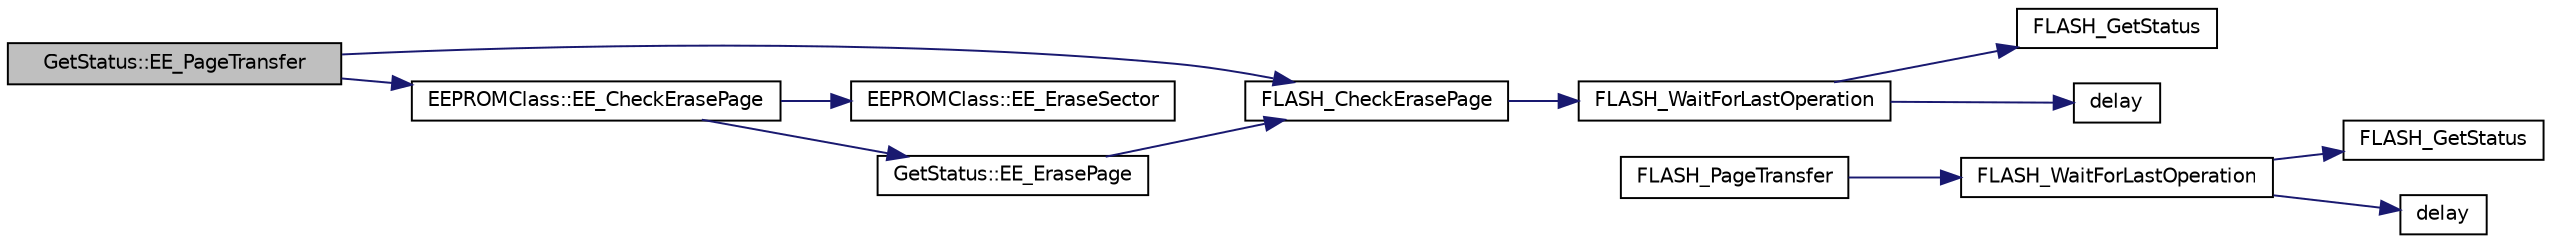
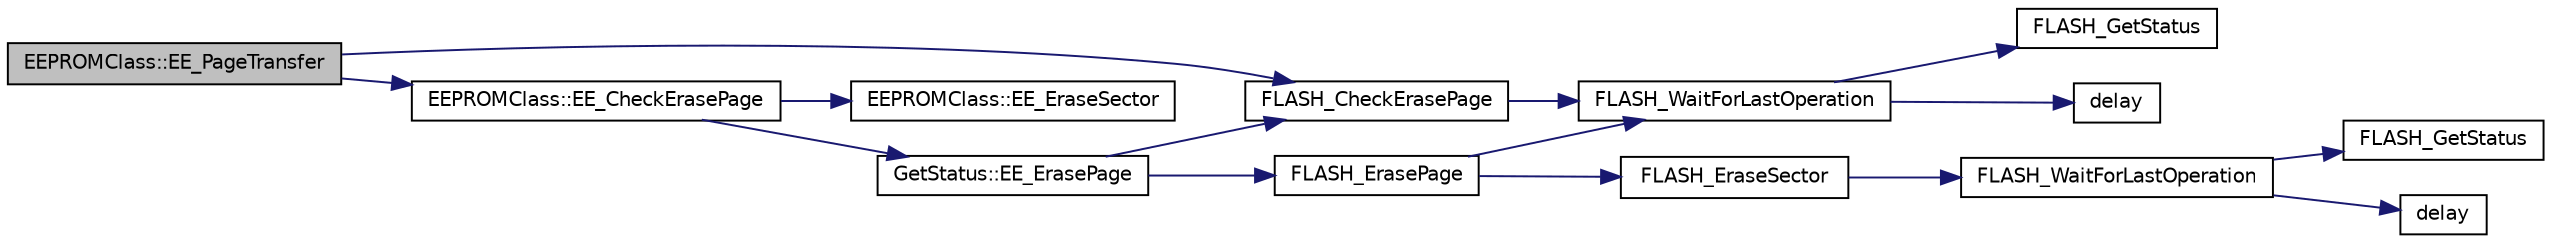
(175, 64) -> (175, 64)
none -> (1377, 176)
(1735, 177) -> (1735, 177)
